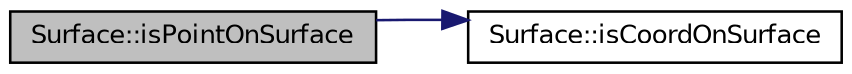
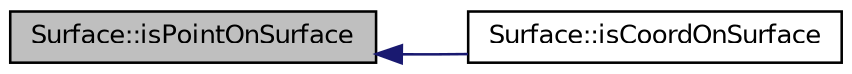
(409, 20) -> (435, 54)
